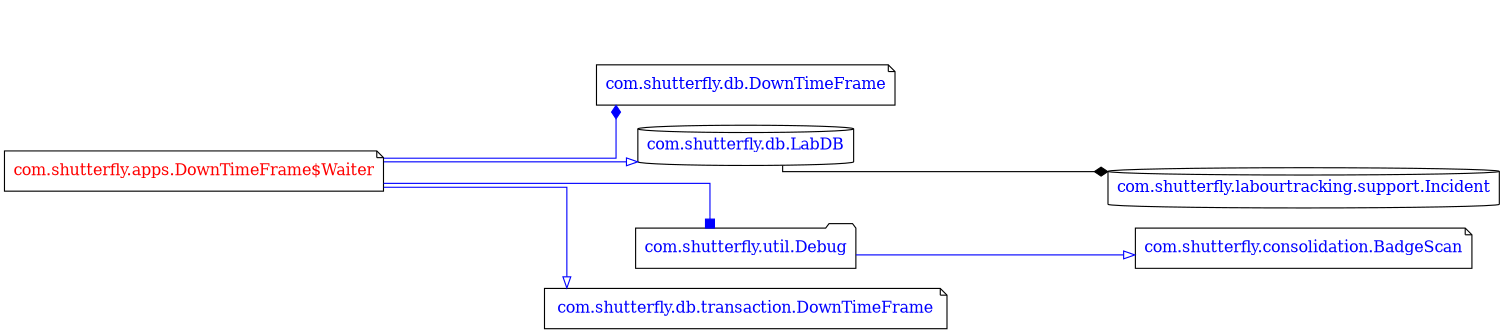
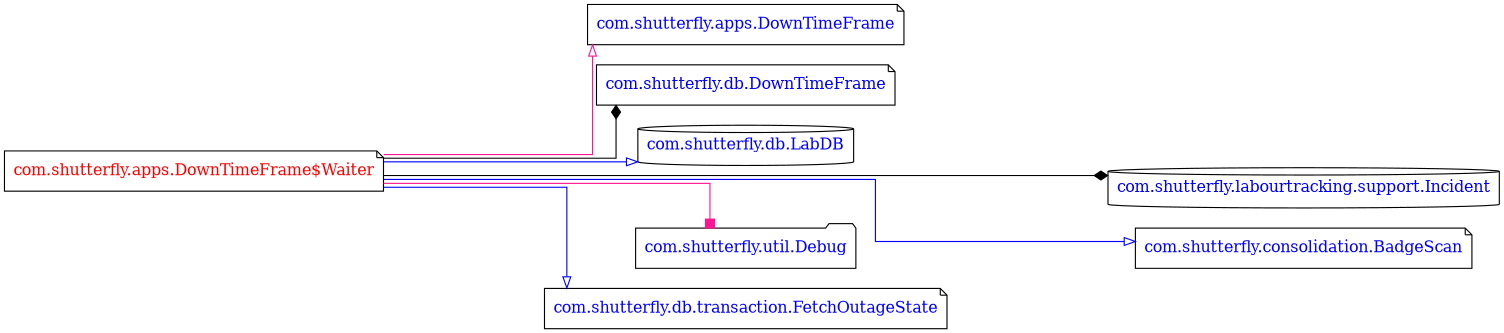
none -> (746, 25)
(520, 158) -> (520, 158)
(935, 172) -> (881, 176)
(573, 183) -> (564, 183)
(990, 255) -> (875, 189)
(746, 309) -> (746, 309)
